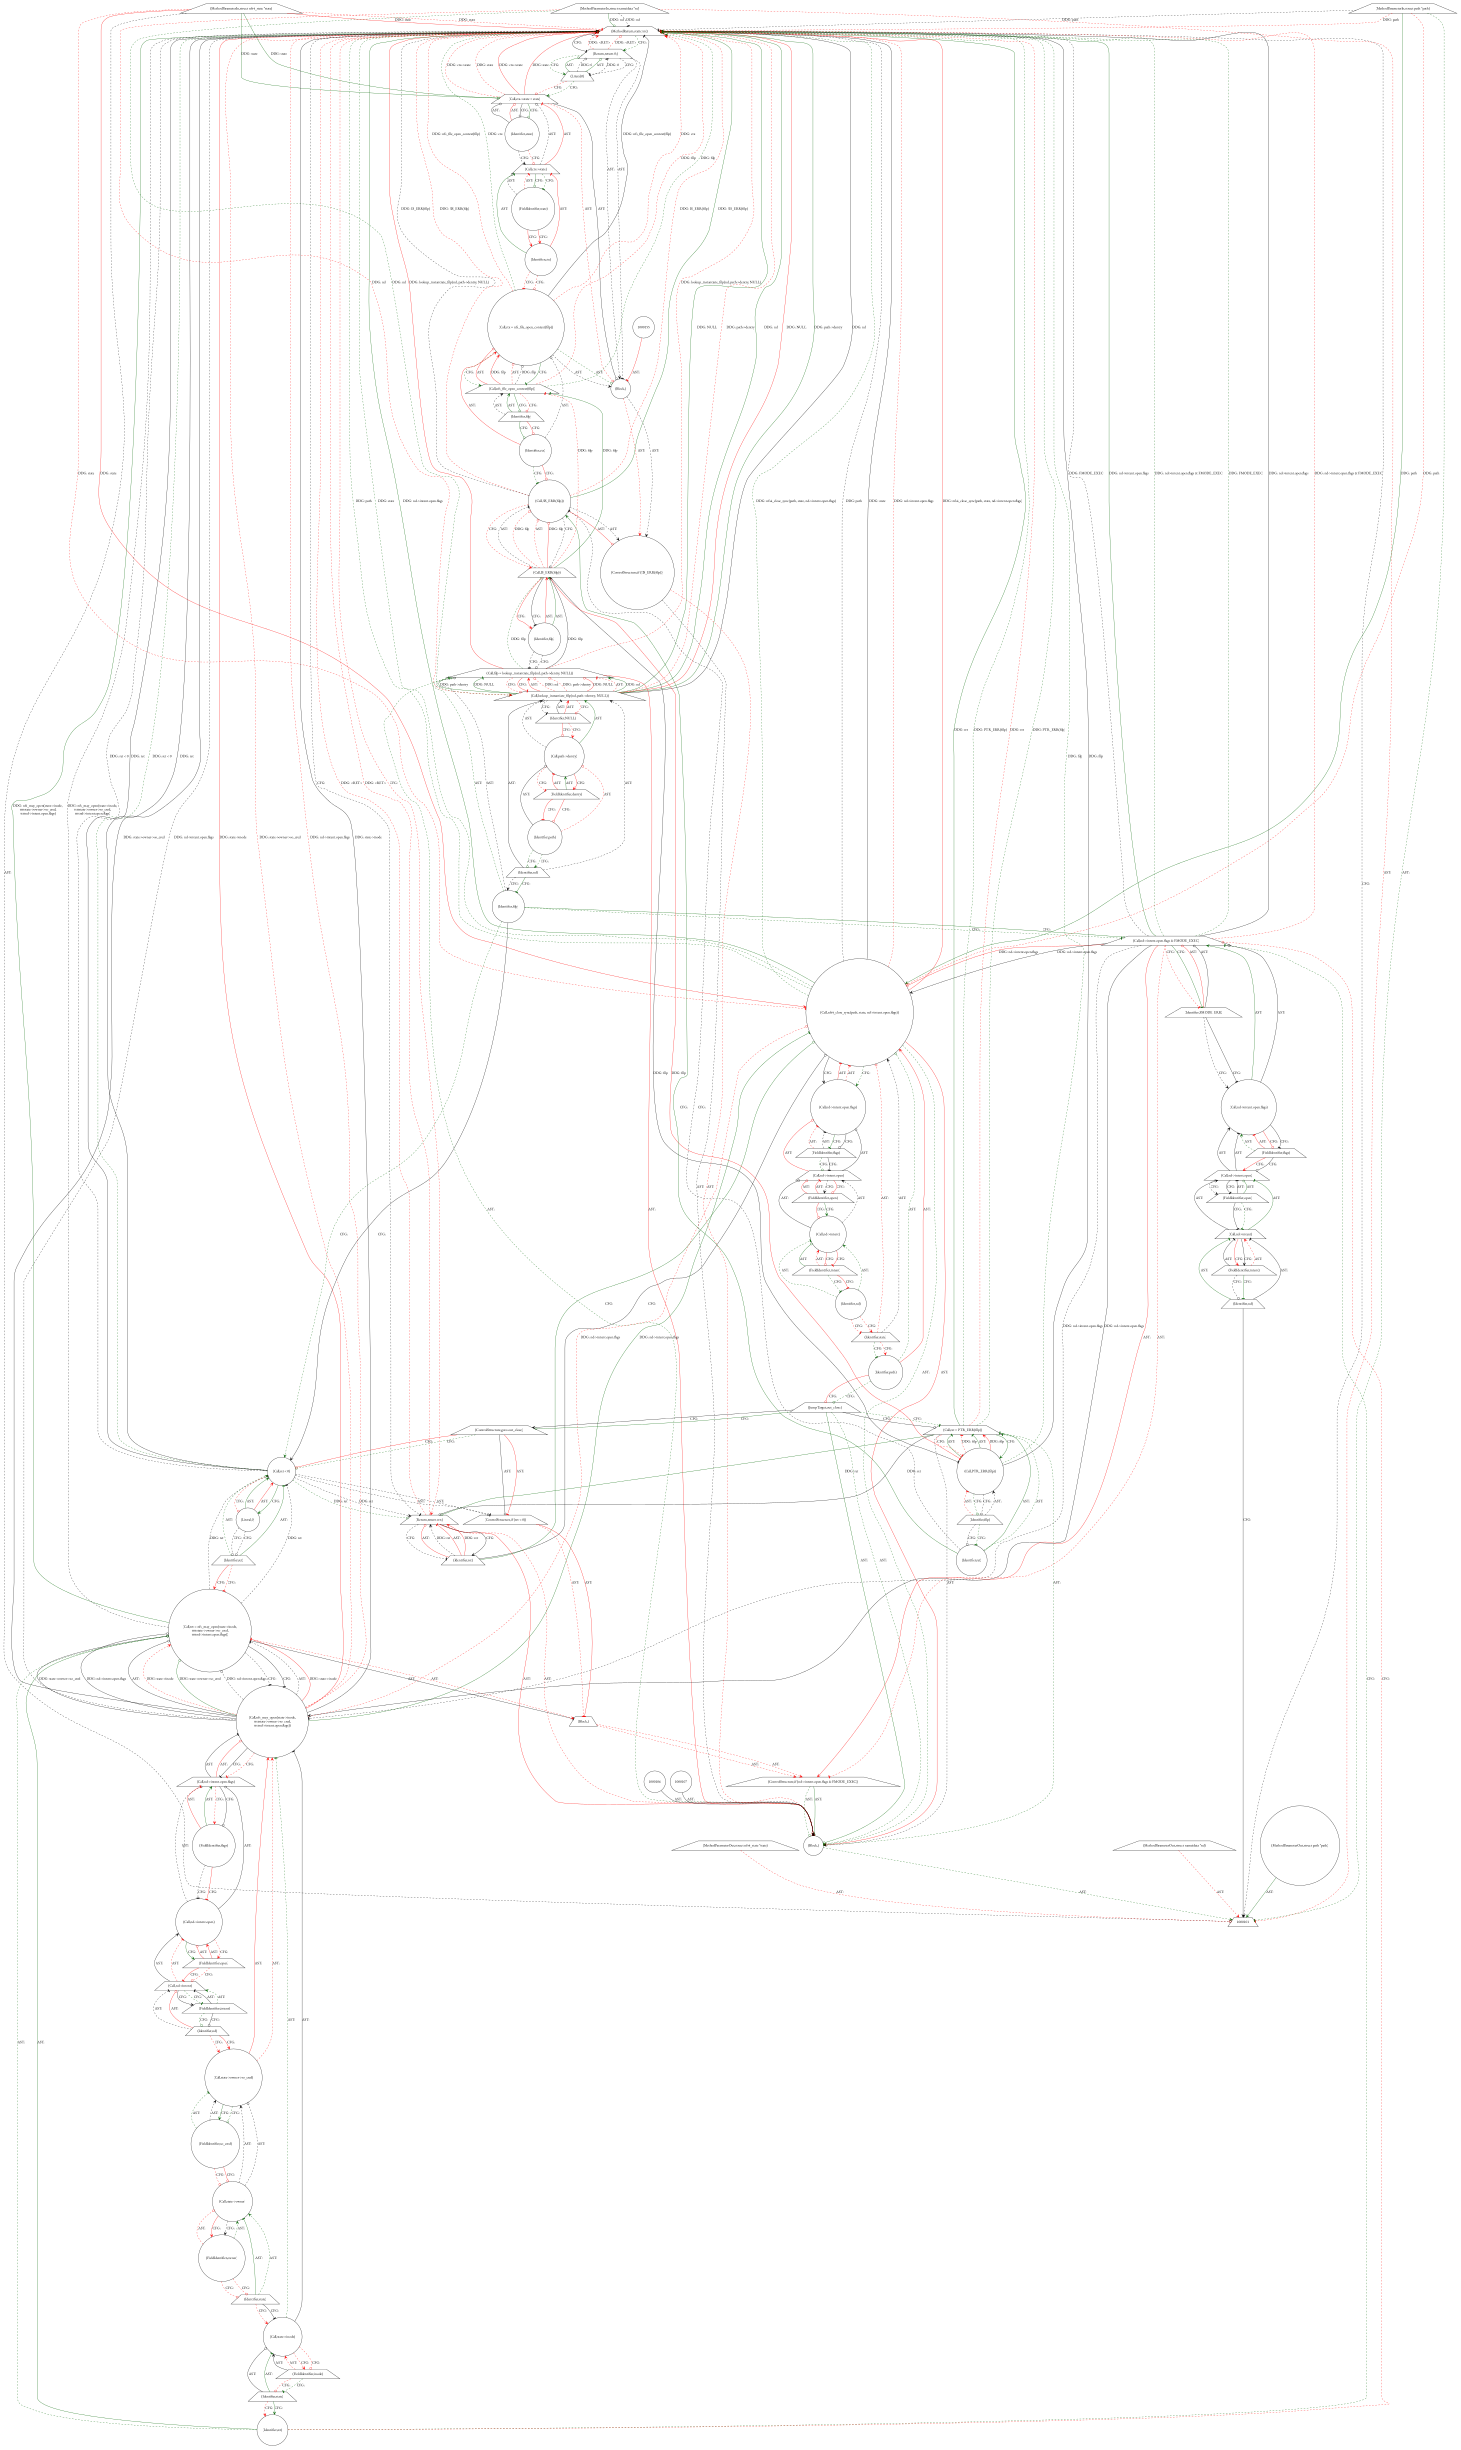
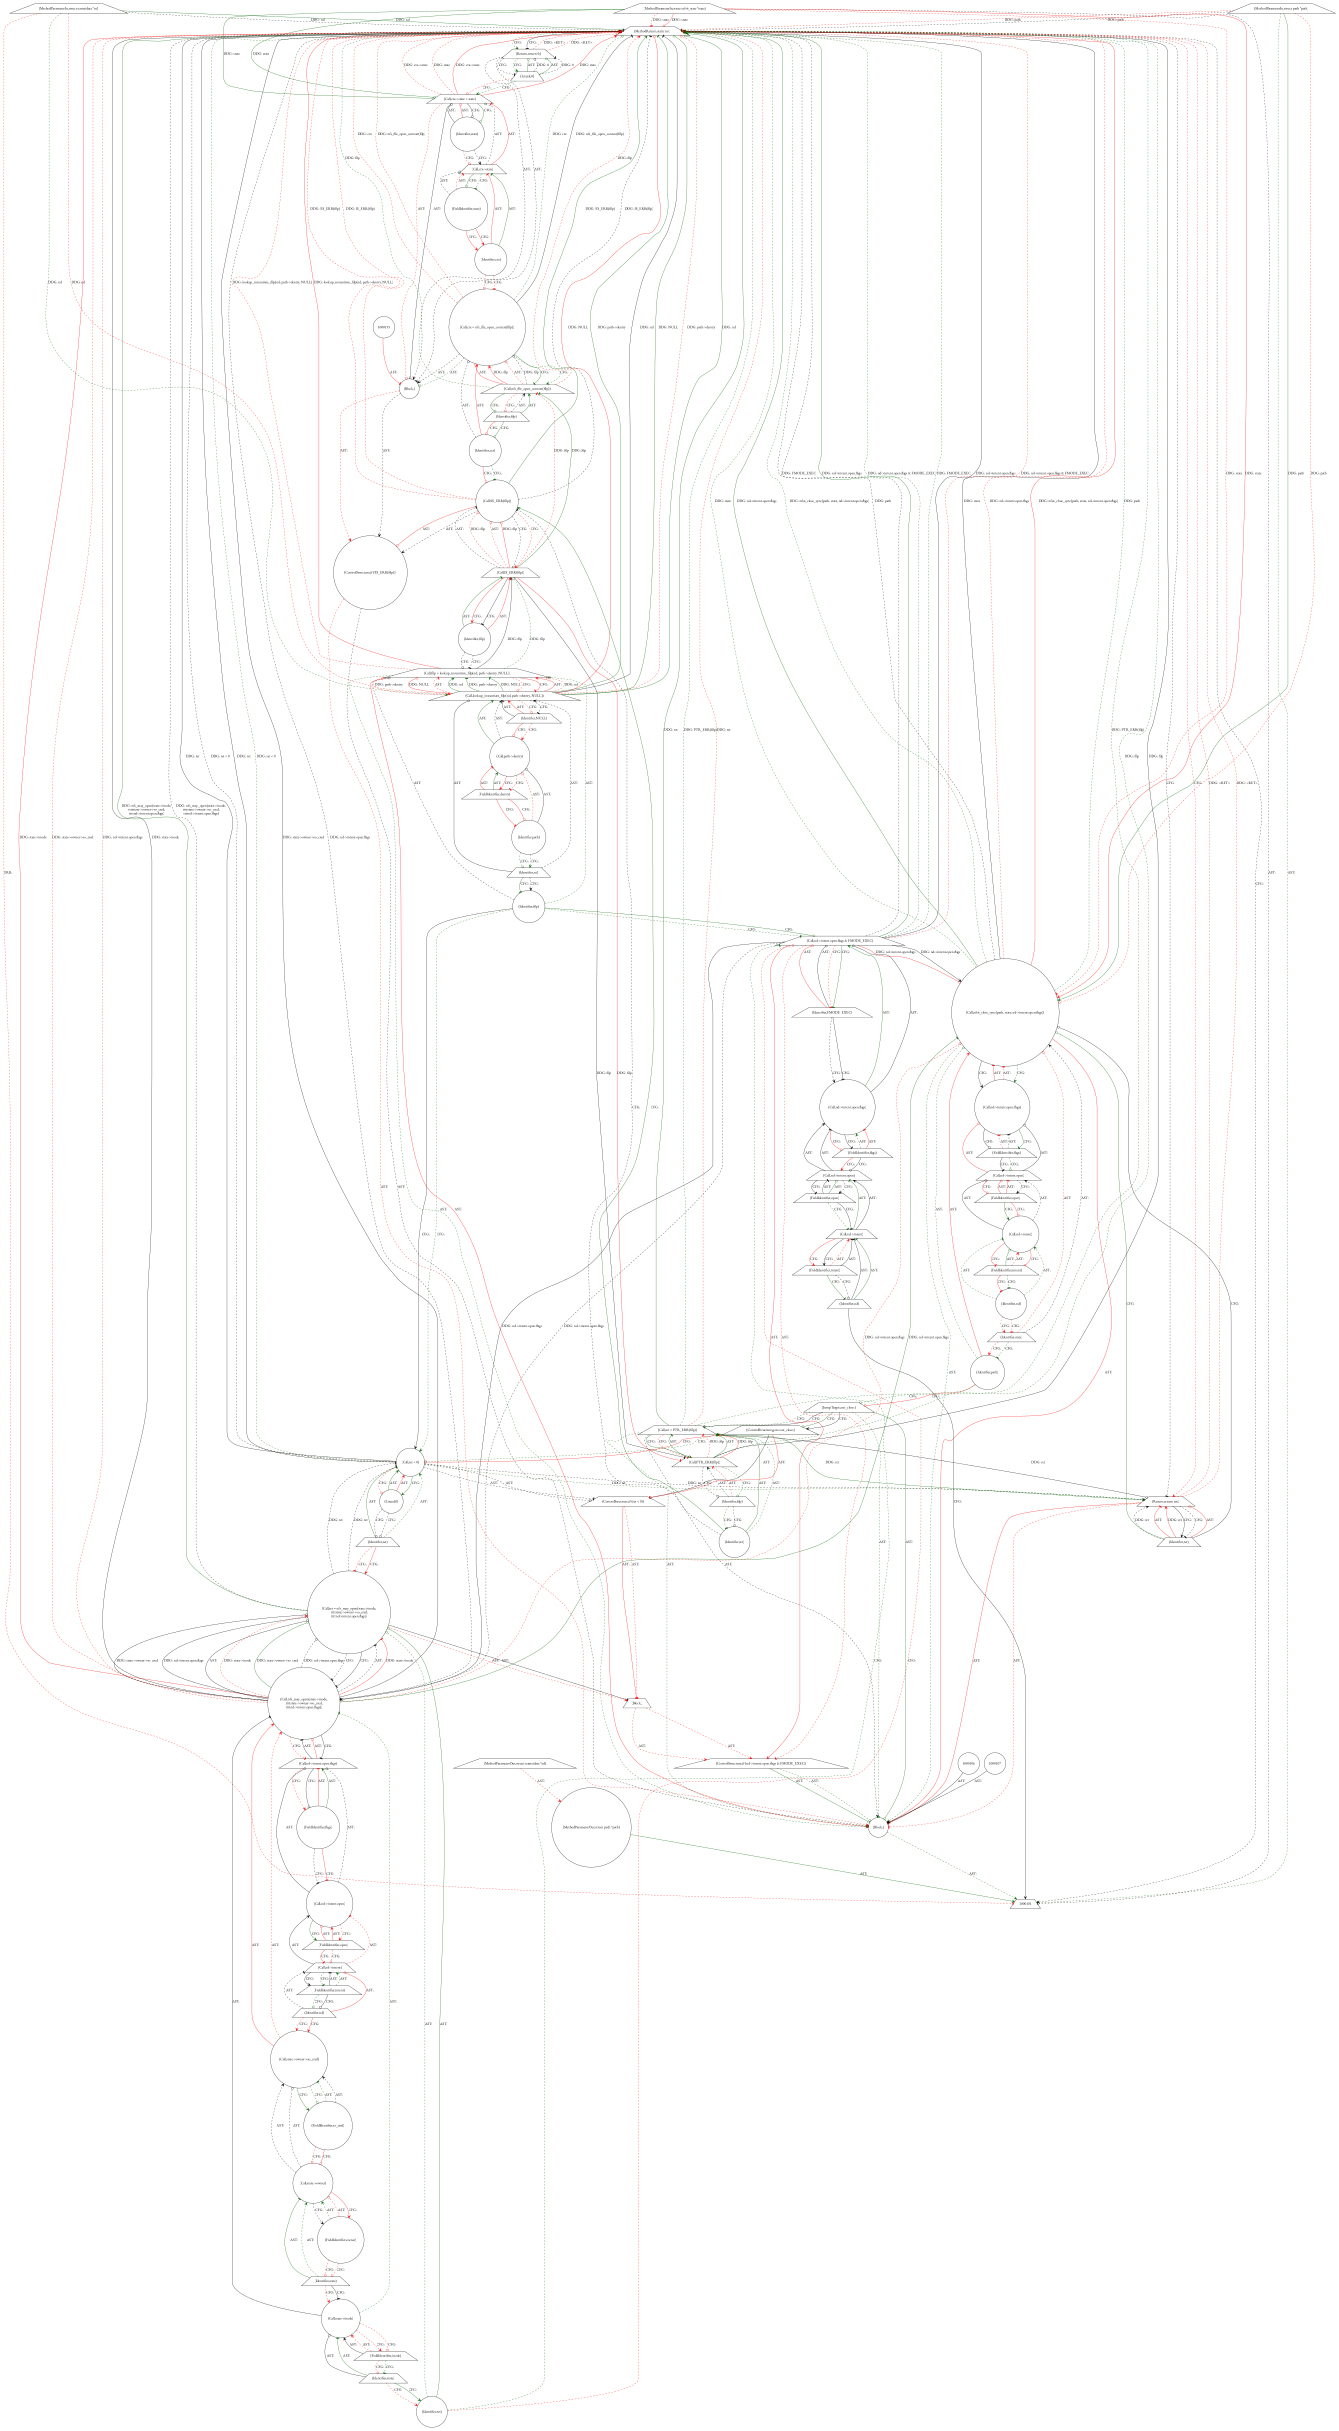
(1388, 872) -> (9, 872)
(1204, 1013) -> (832, 1013)
(980, 1471) -> (705, 1462)
(735, 1846) -> none
(1208, 1883) -> (540, 1784)
